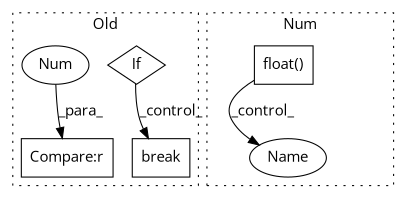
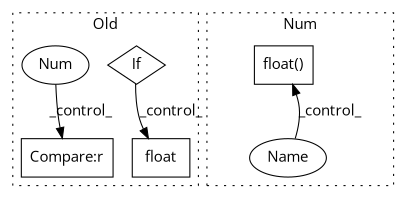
(229, 108) -> (299, 117)
(81, 111) -> (81, 111)
(161, 158) -> (161, 158)
